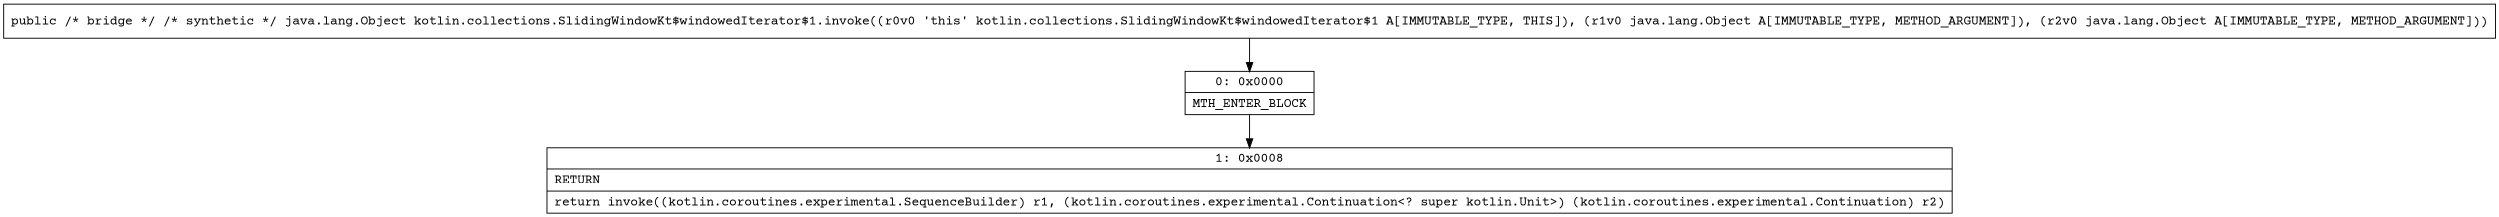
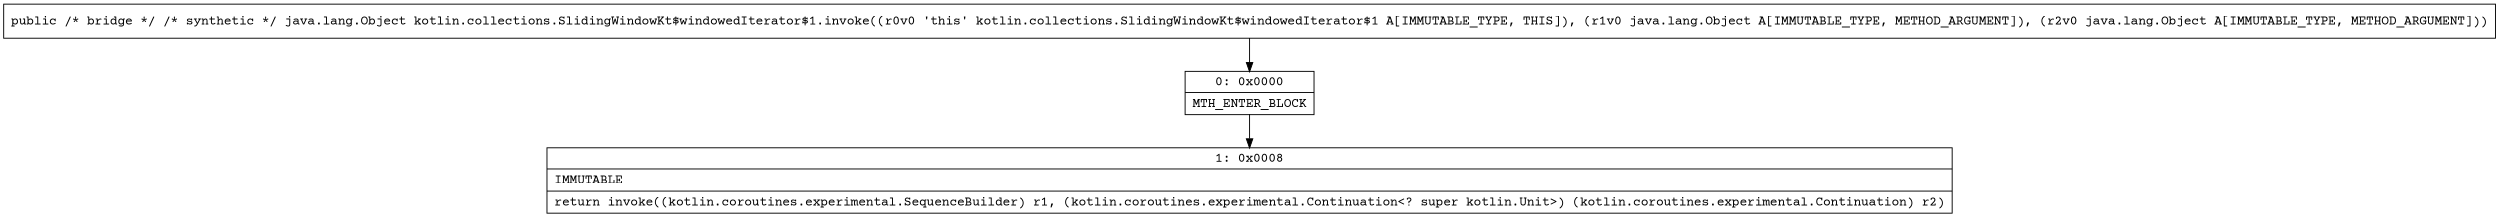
(577, 180) -> (589, 180)
